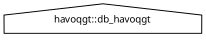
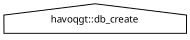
(103, 20) -> (95, 20)
